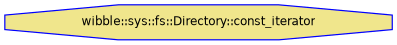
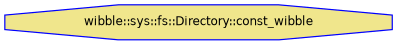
(199, 22) -> (199, 22)
